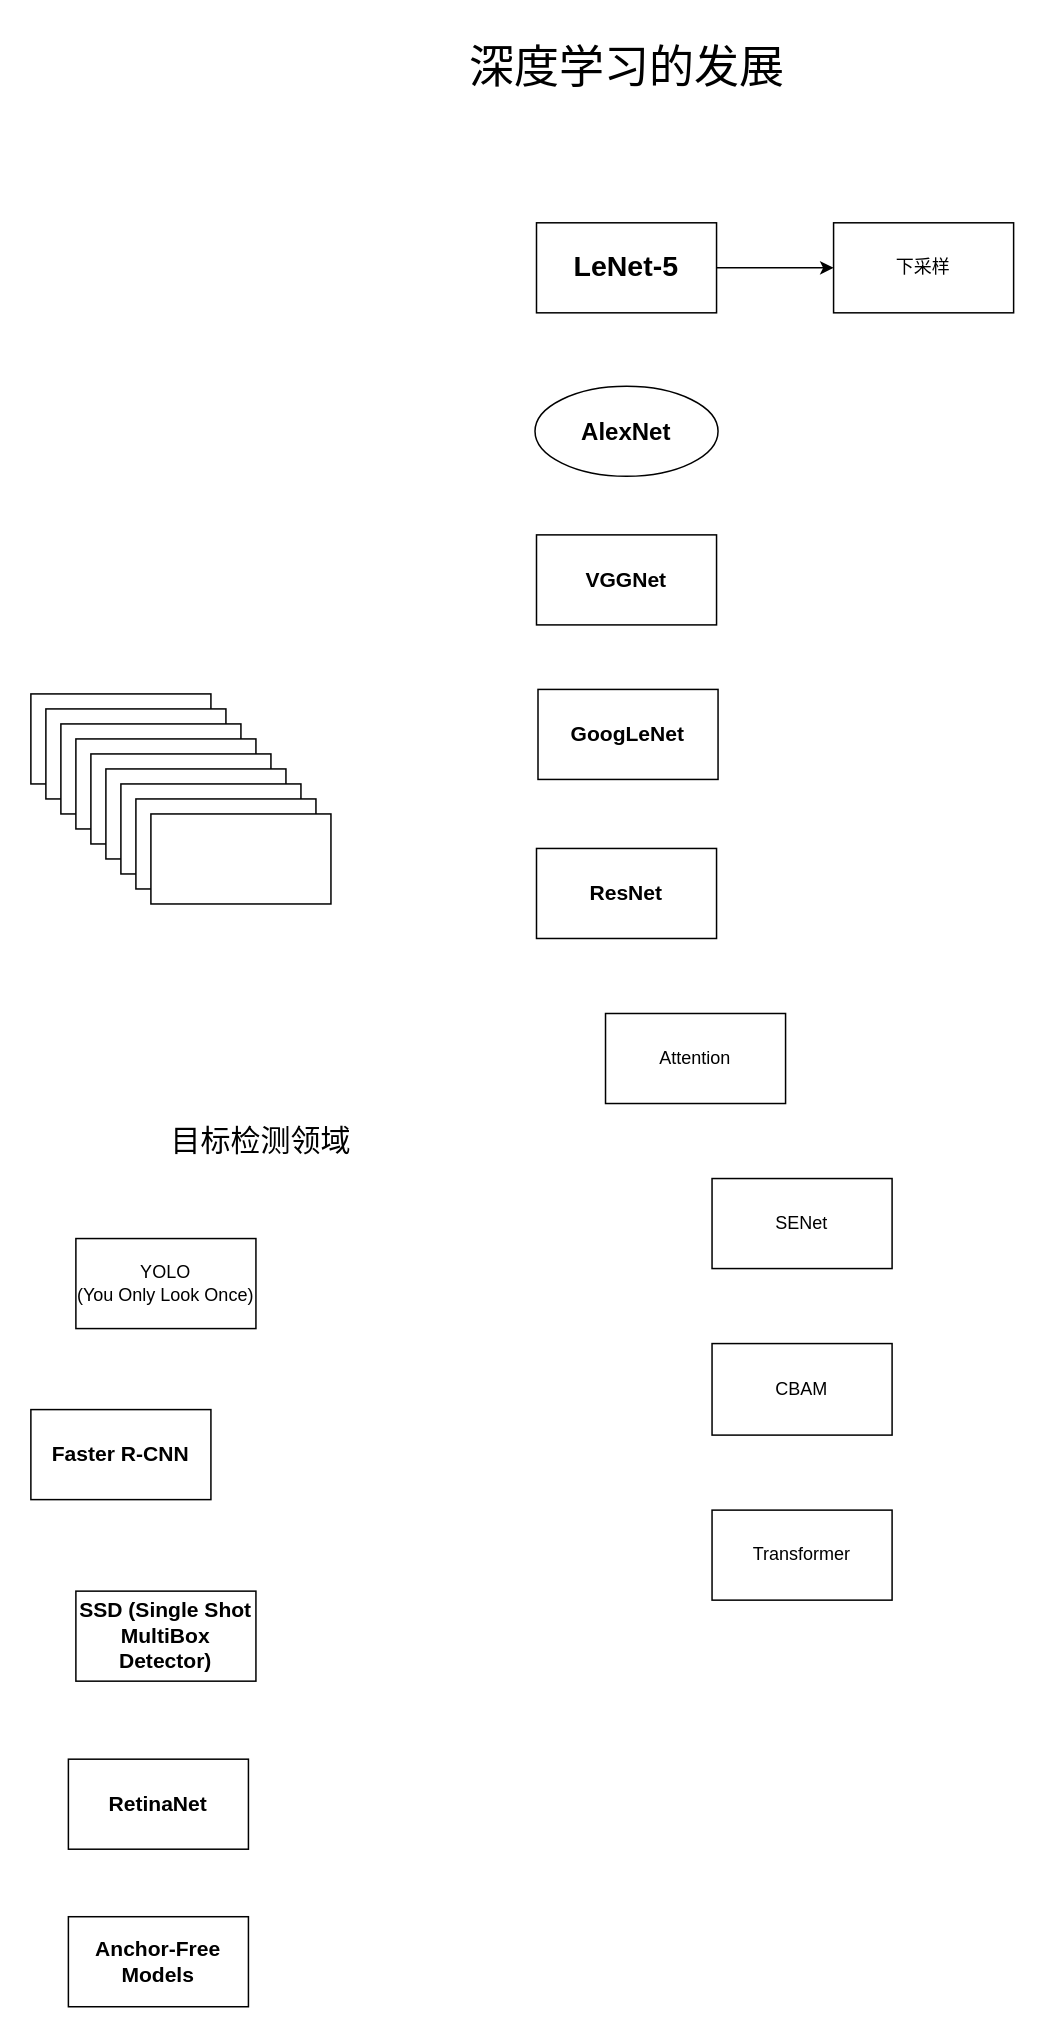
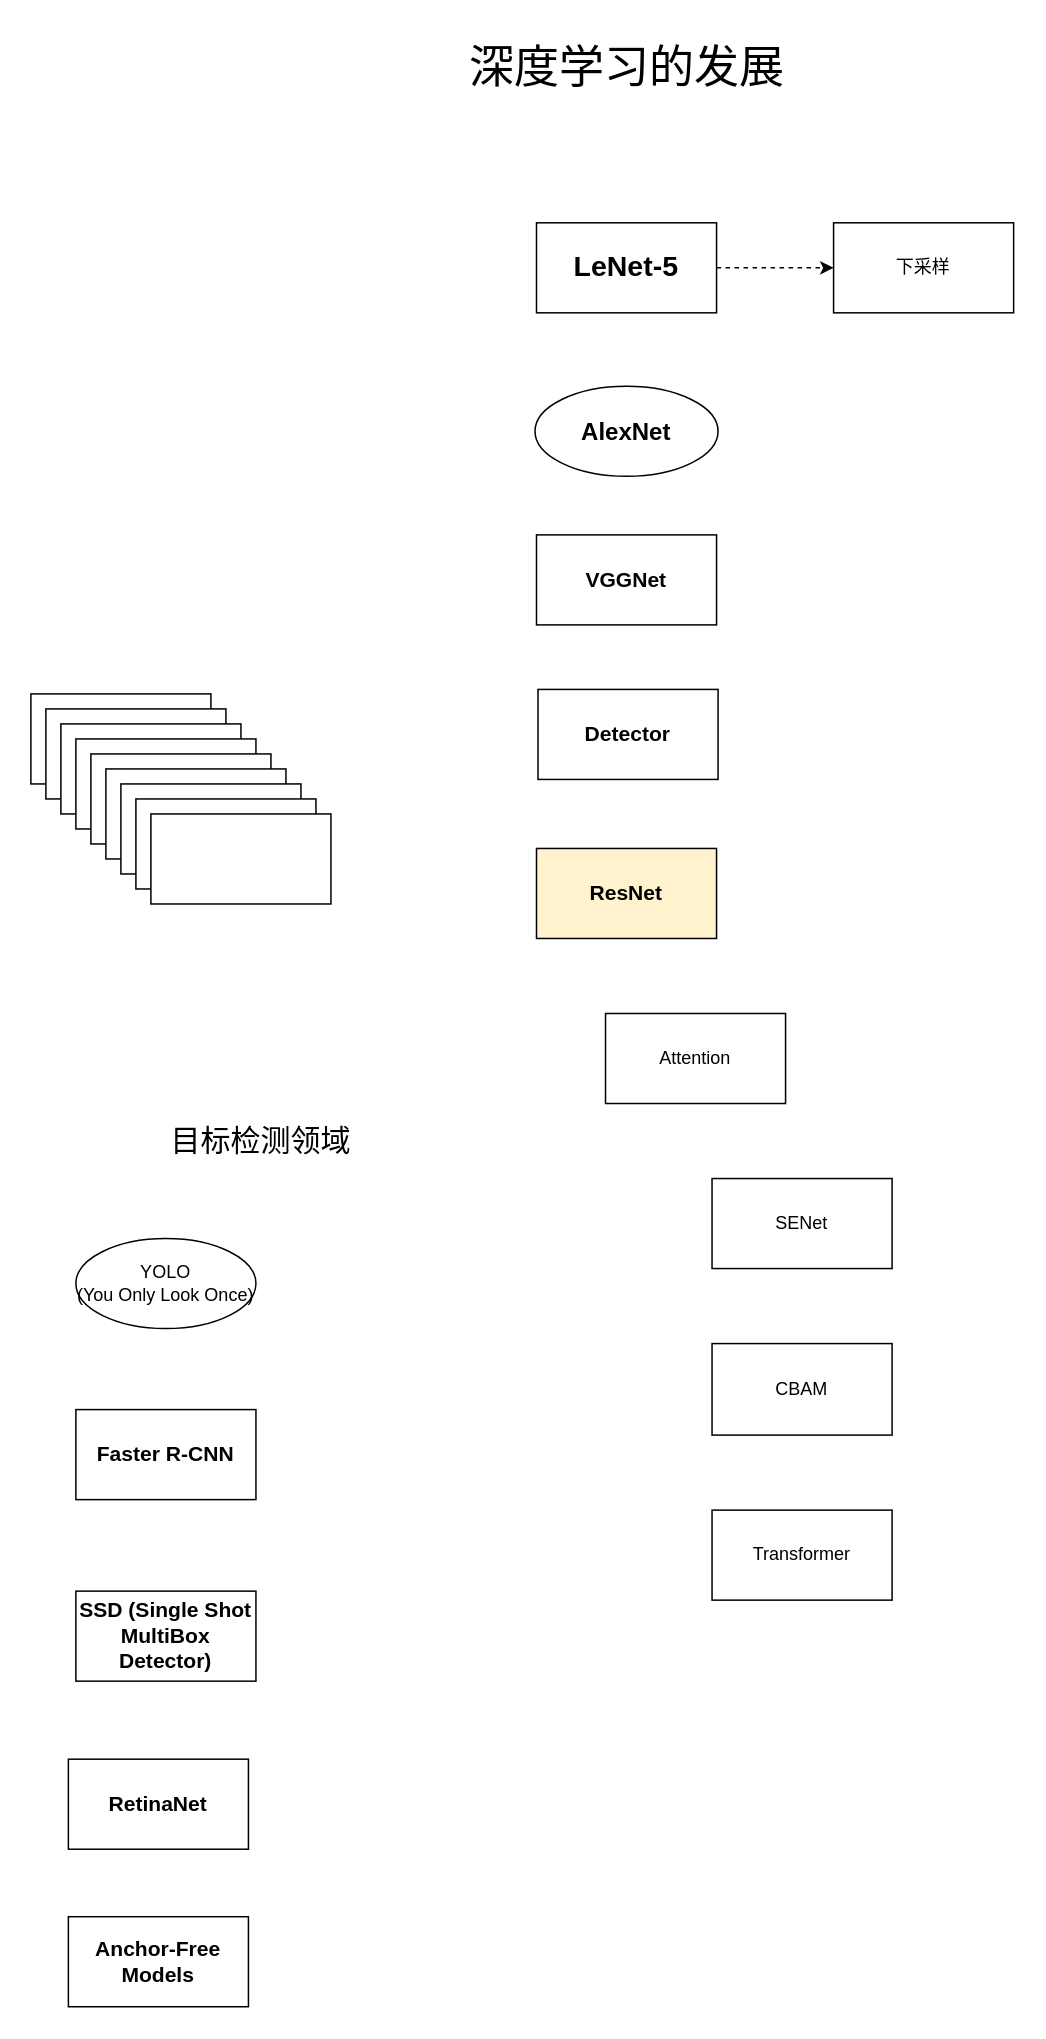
(771, 268) -> (771, 268)
(628, 734) -> (628, 734)
(626, 893) -> (626, 893)
(166, 1283) -> (166, 1283)
(121, 1454) -> (166, 1454)
